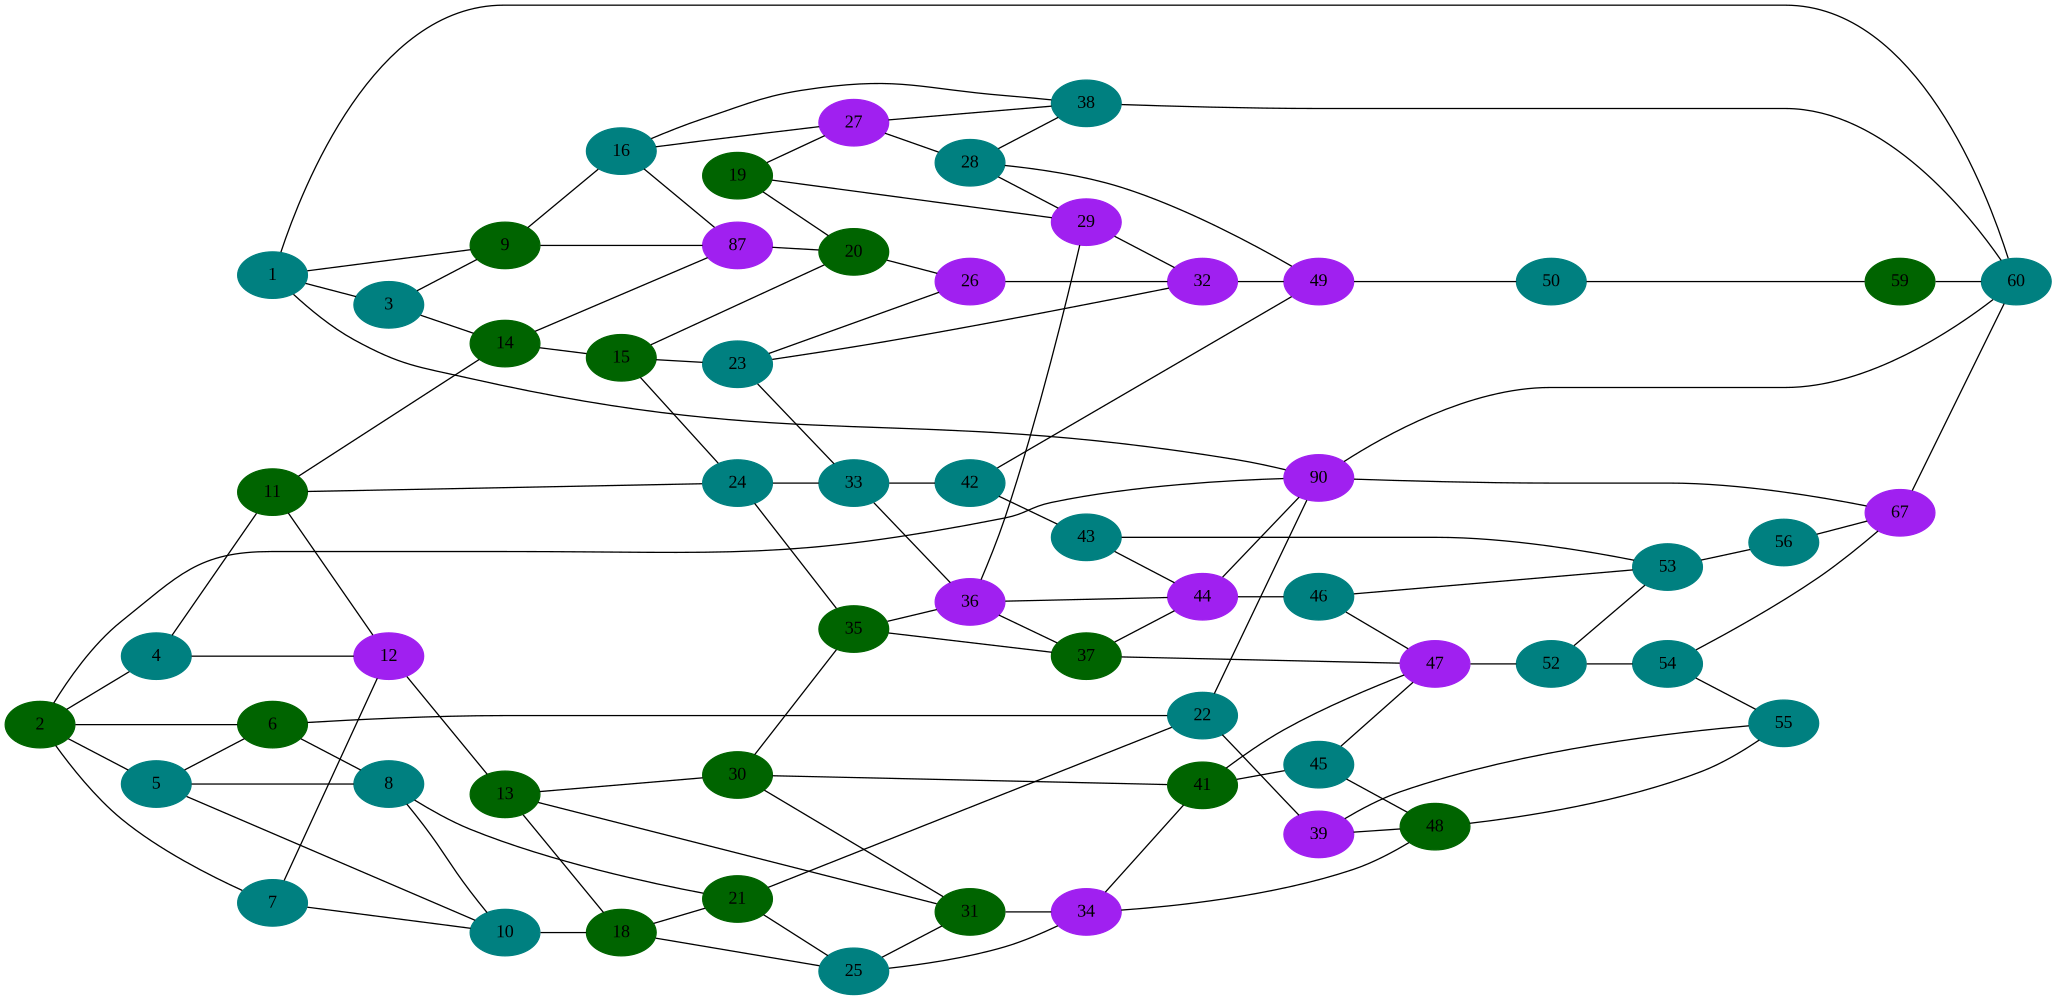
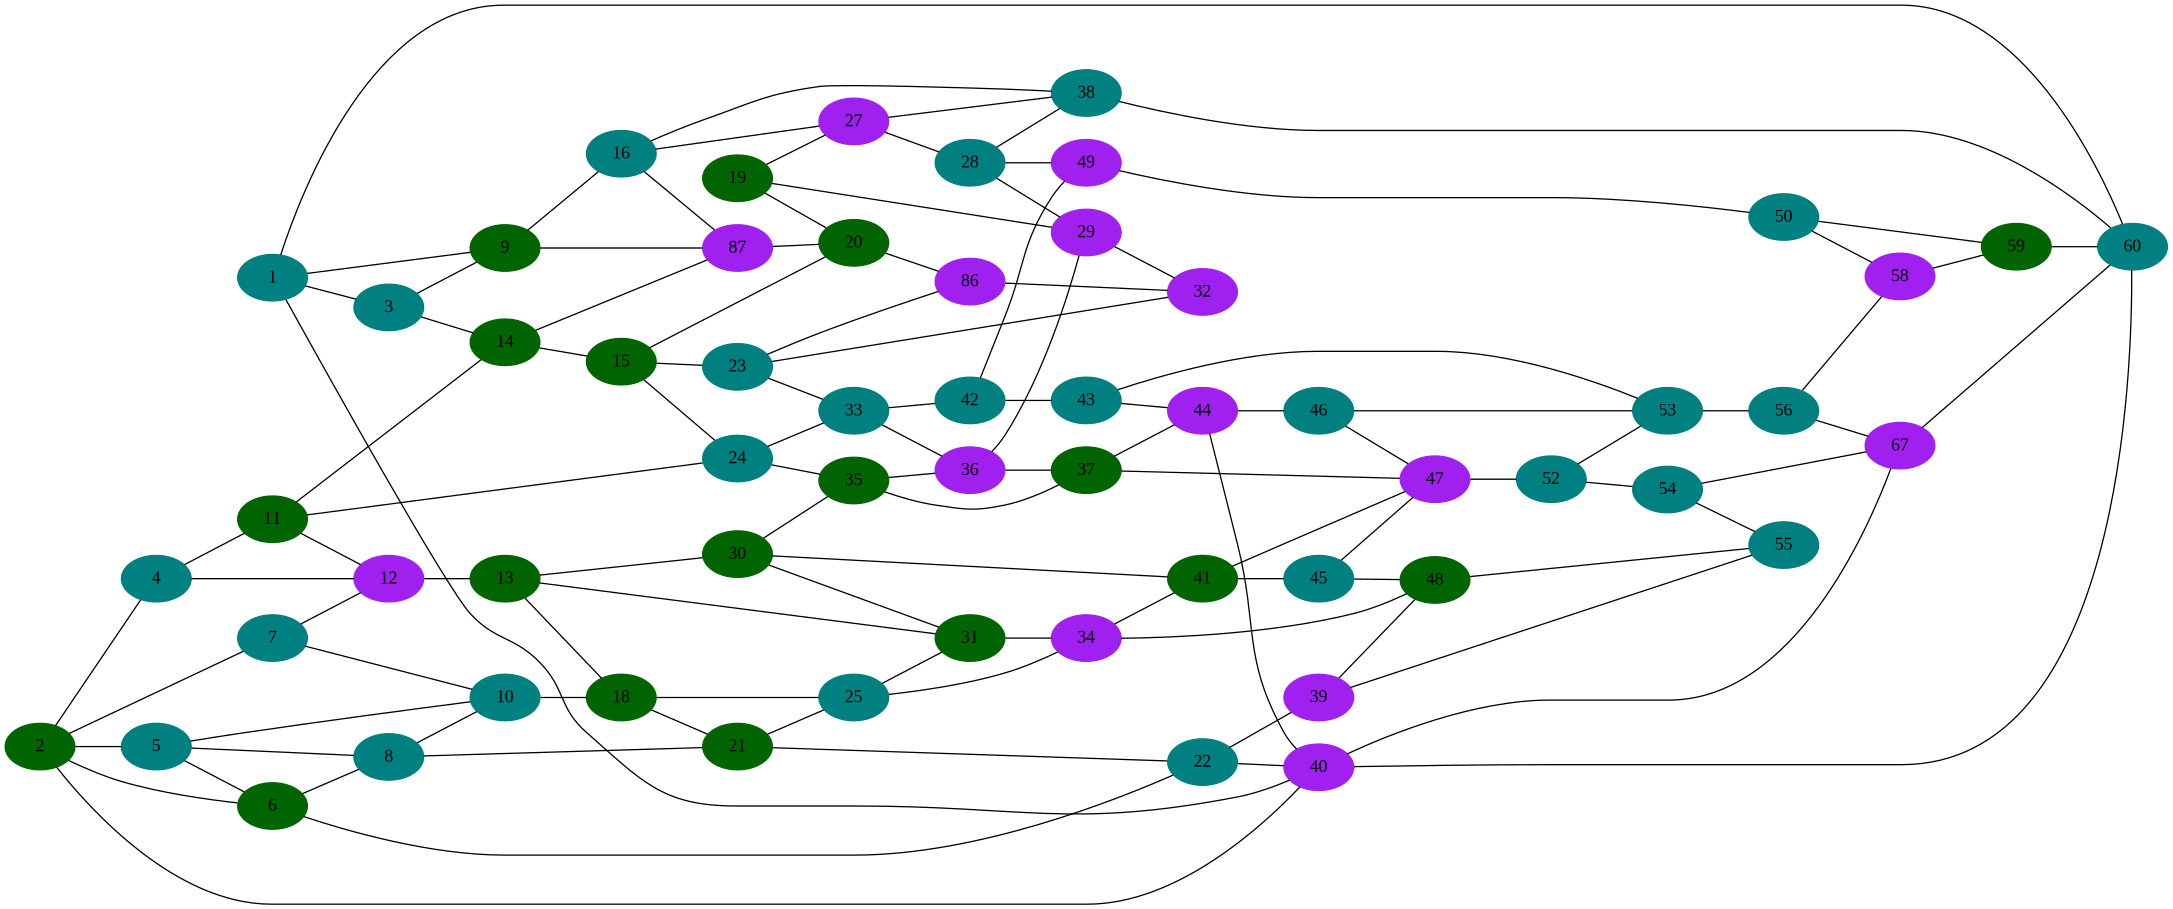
none -> (1900, 276)
(970, 282) -> (970, 282)
(1261, 282) -> none
(1319, 478) -> (1319, 767)
(1086, 599) -> none
